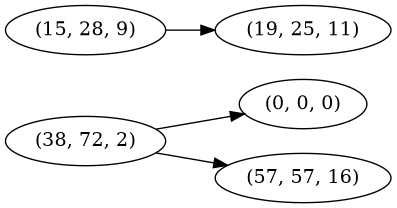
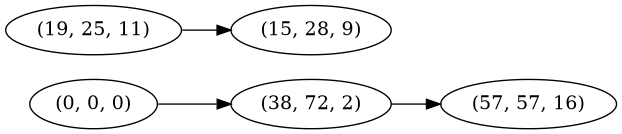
(183, 30) -> (200, 30)
(193, 123) -> (187, 104)
